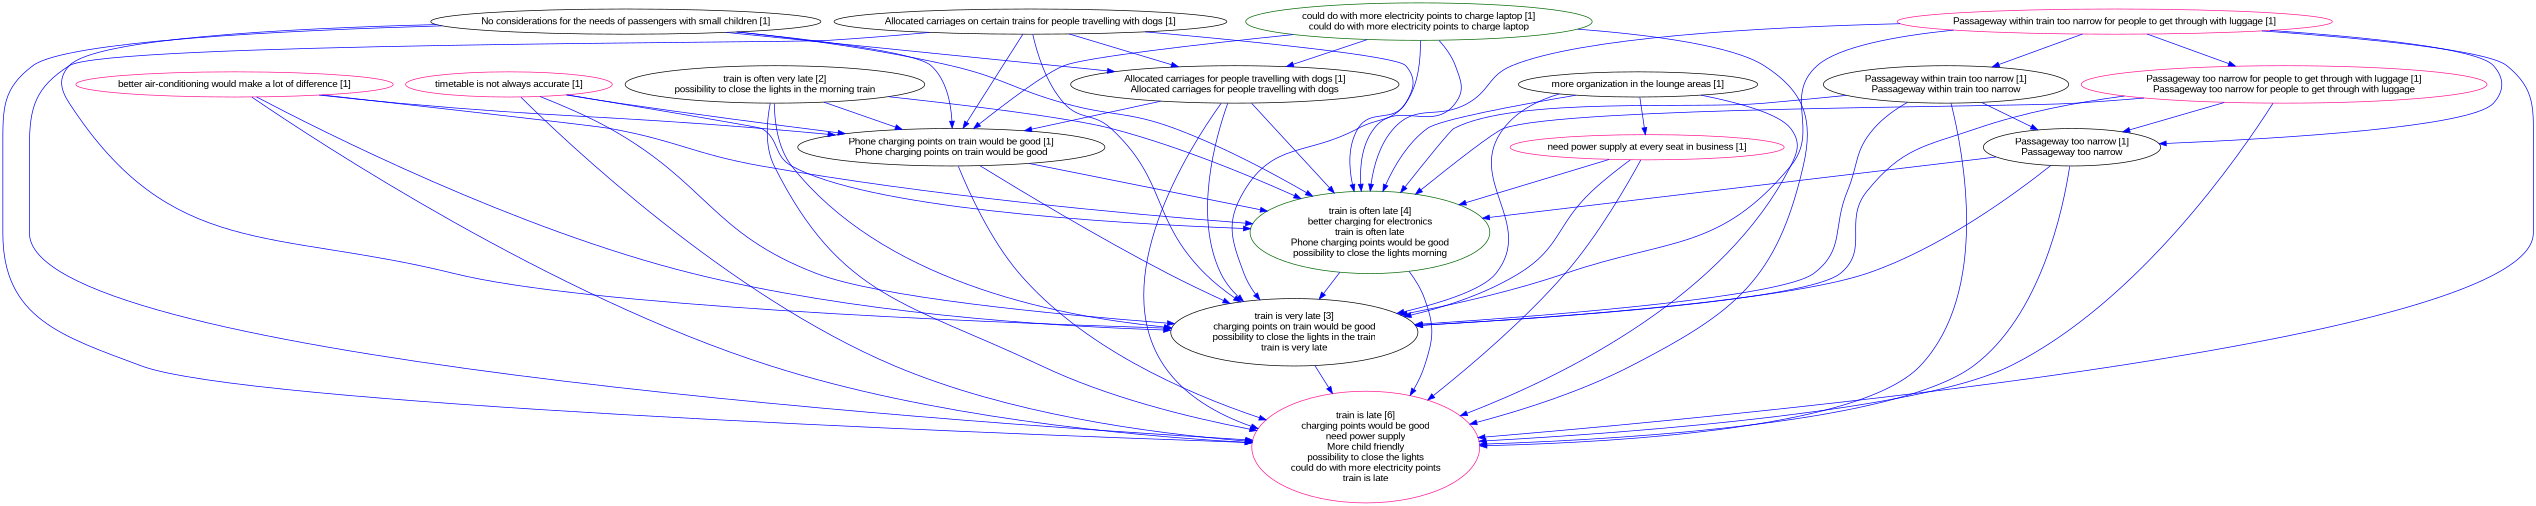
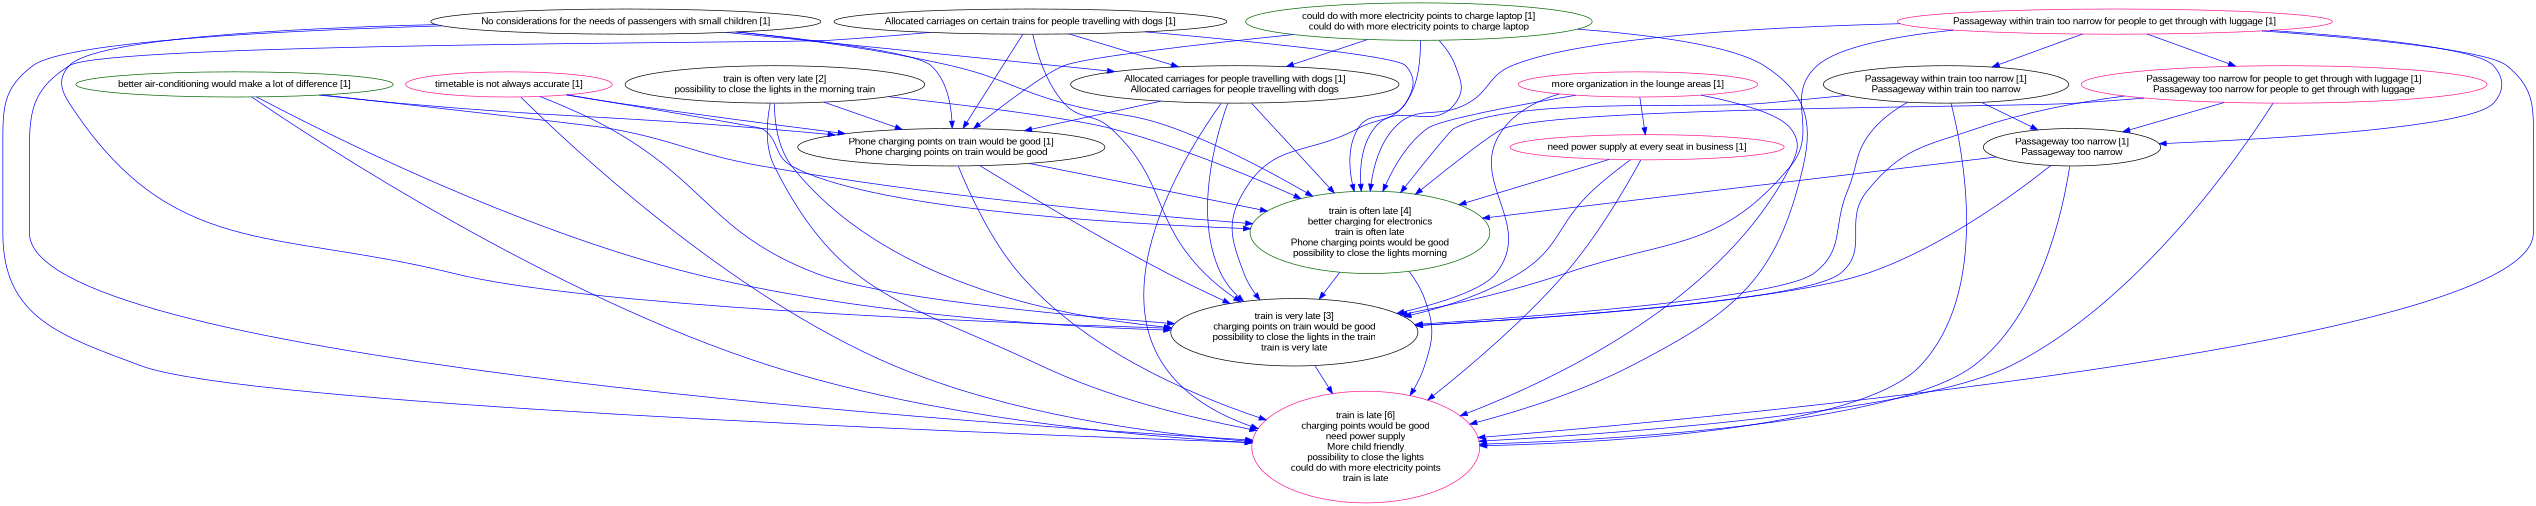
(235, 84) -> (235, 84)
(1638, 84) -> (1638, 84)
